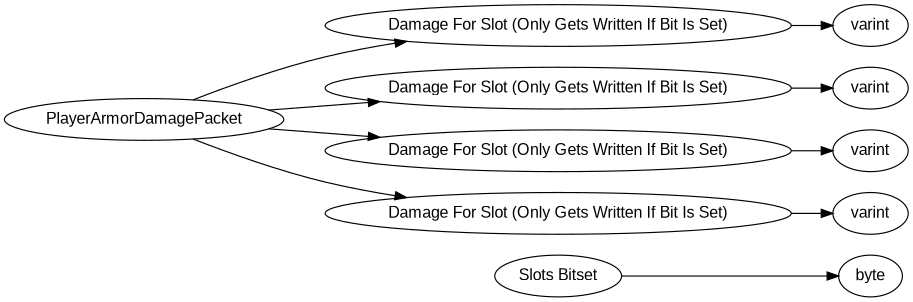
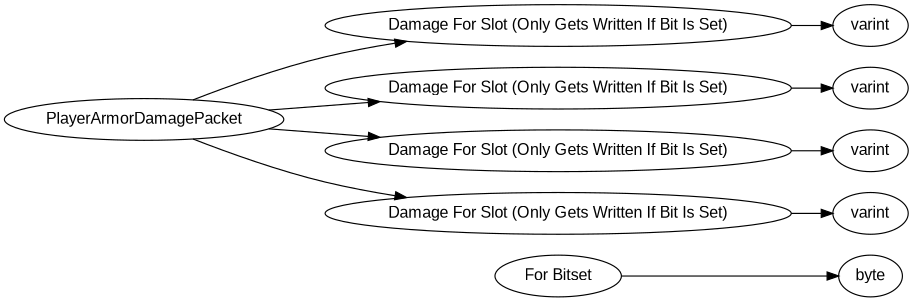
(558, 276) -> (558, 276)
